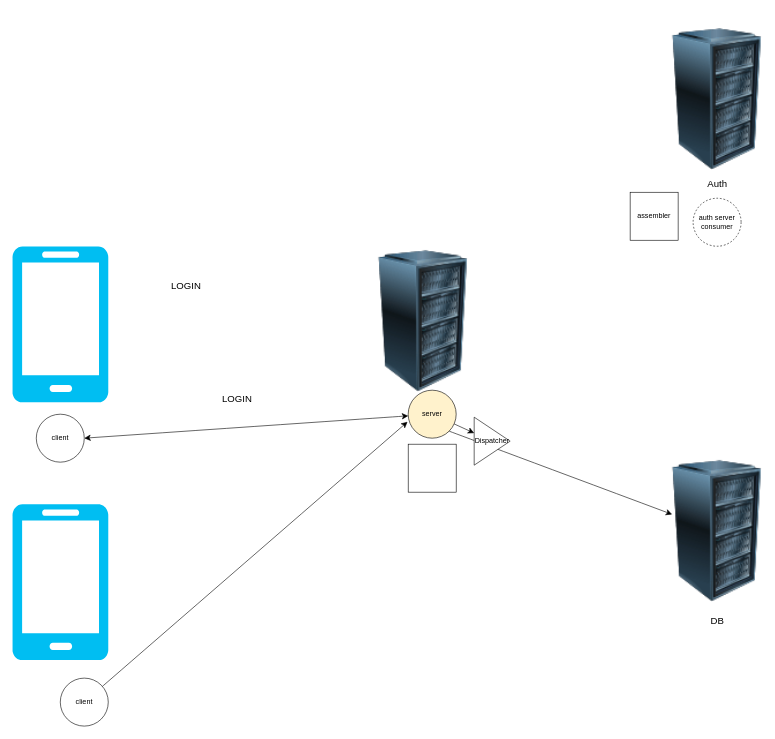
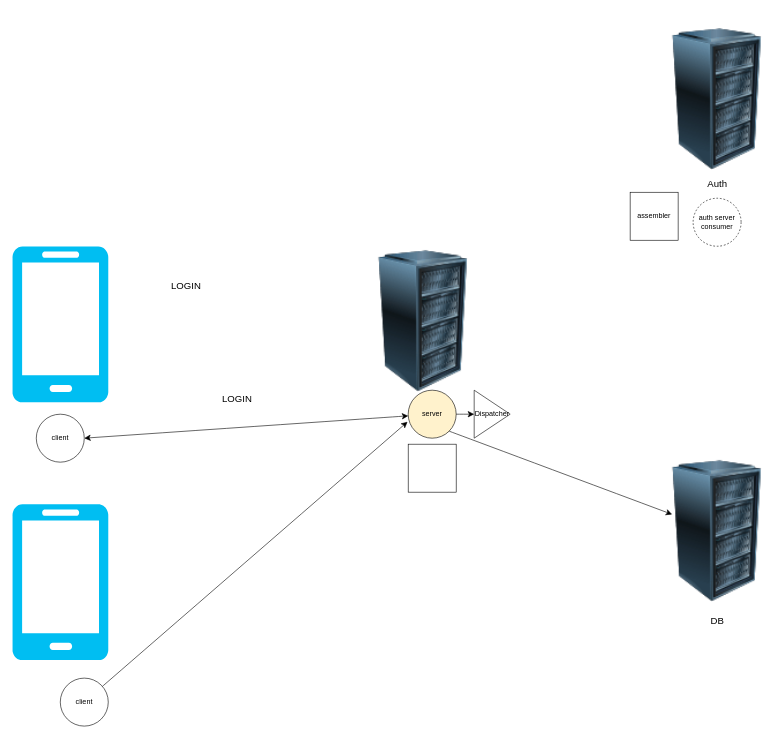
(492, 441) -> (492, 414)
